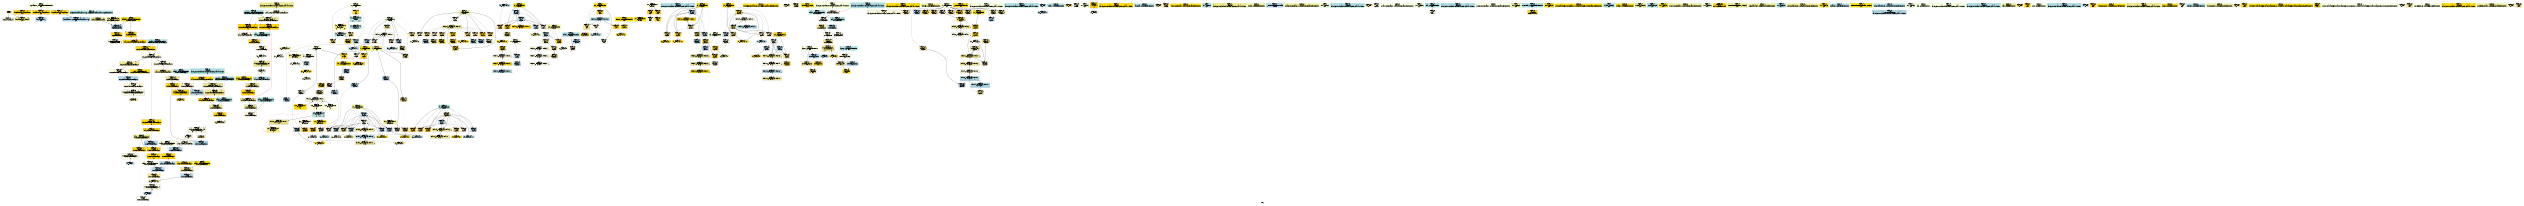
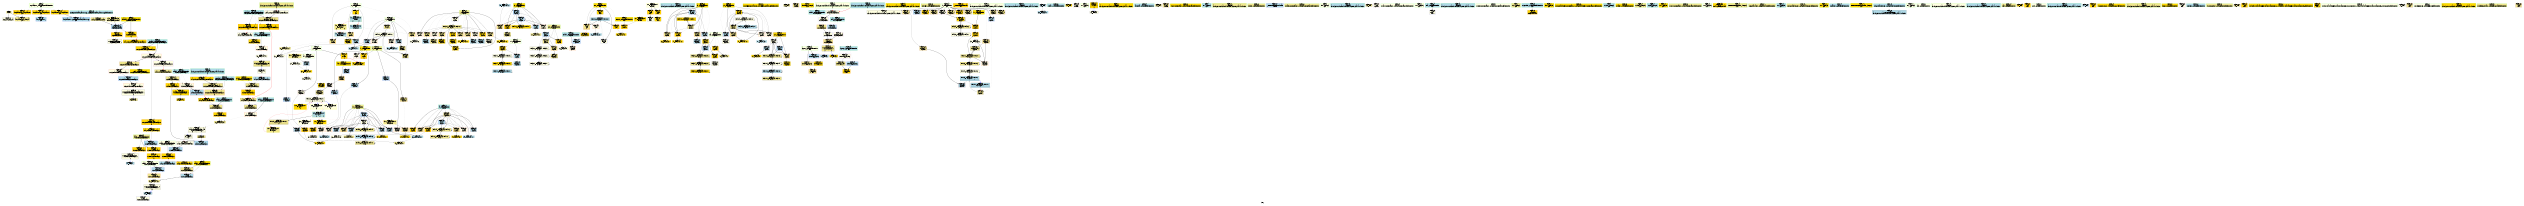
(2511, 5) -> none
none -> (460, 34)
